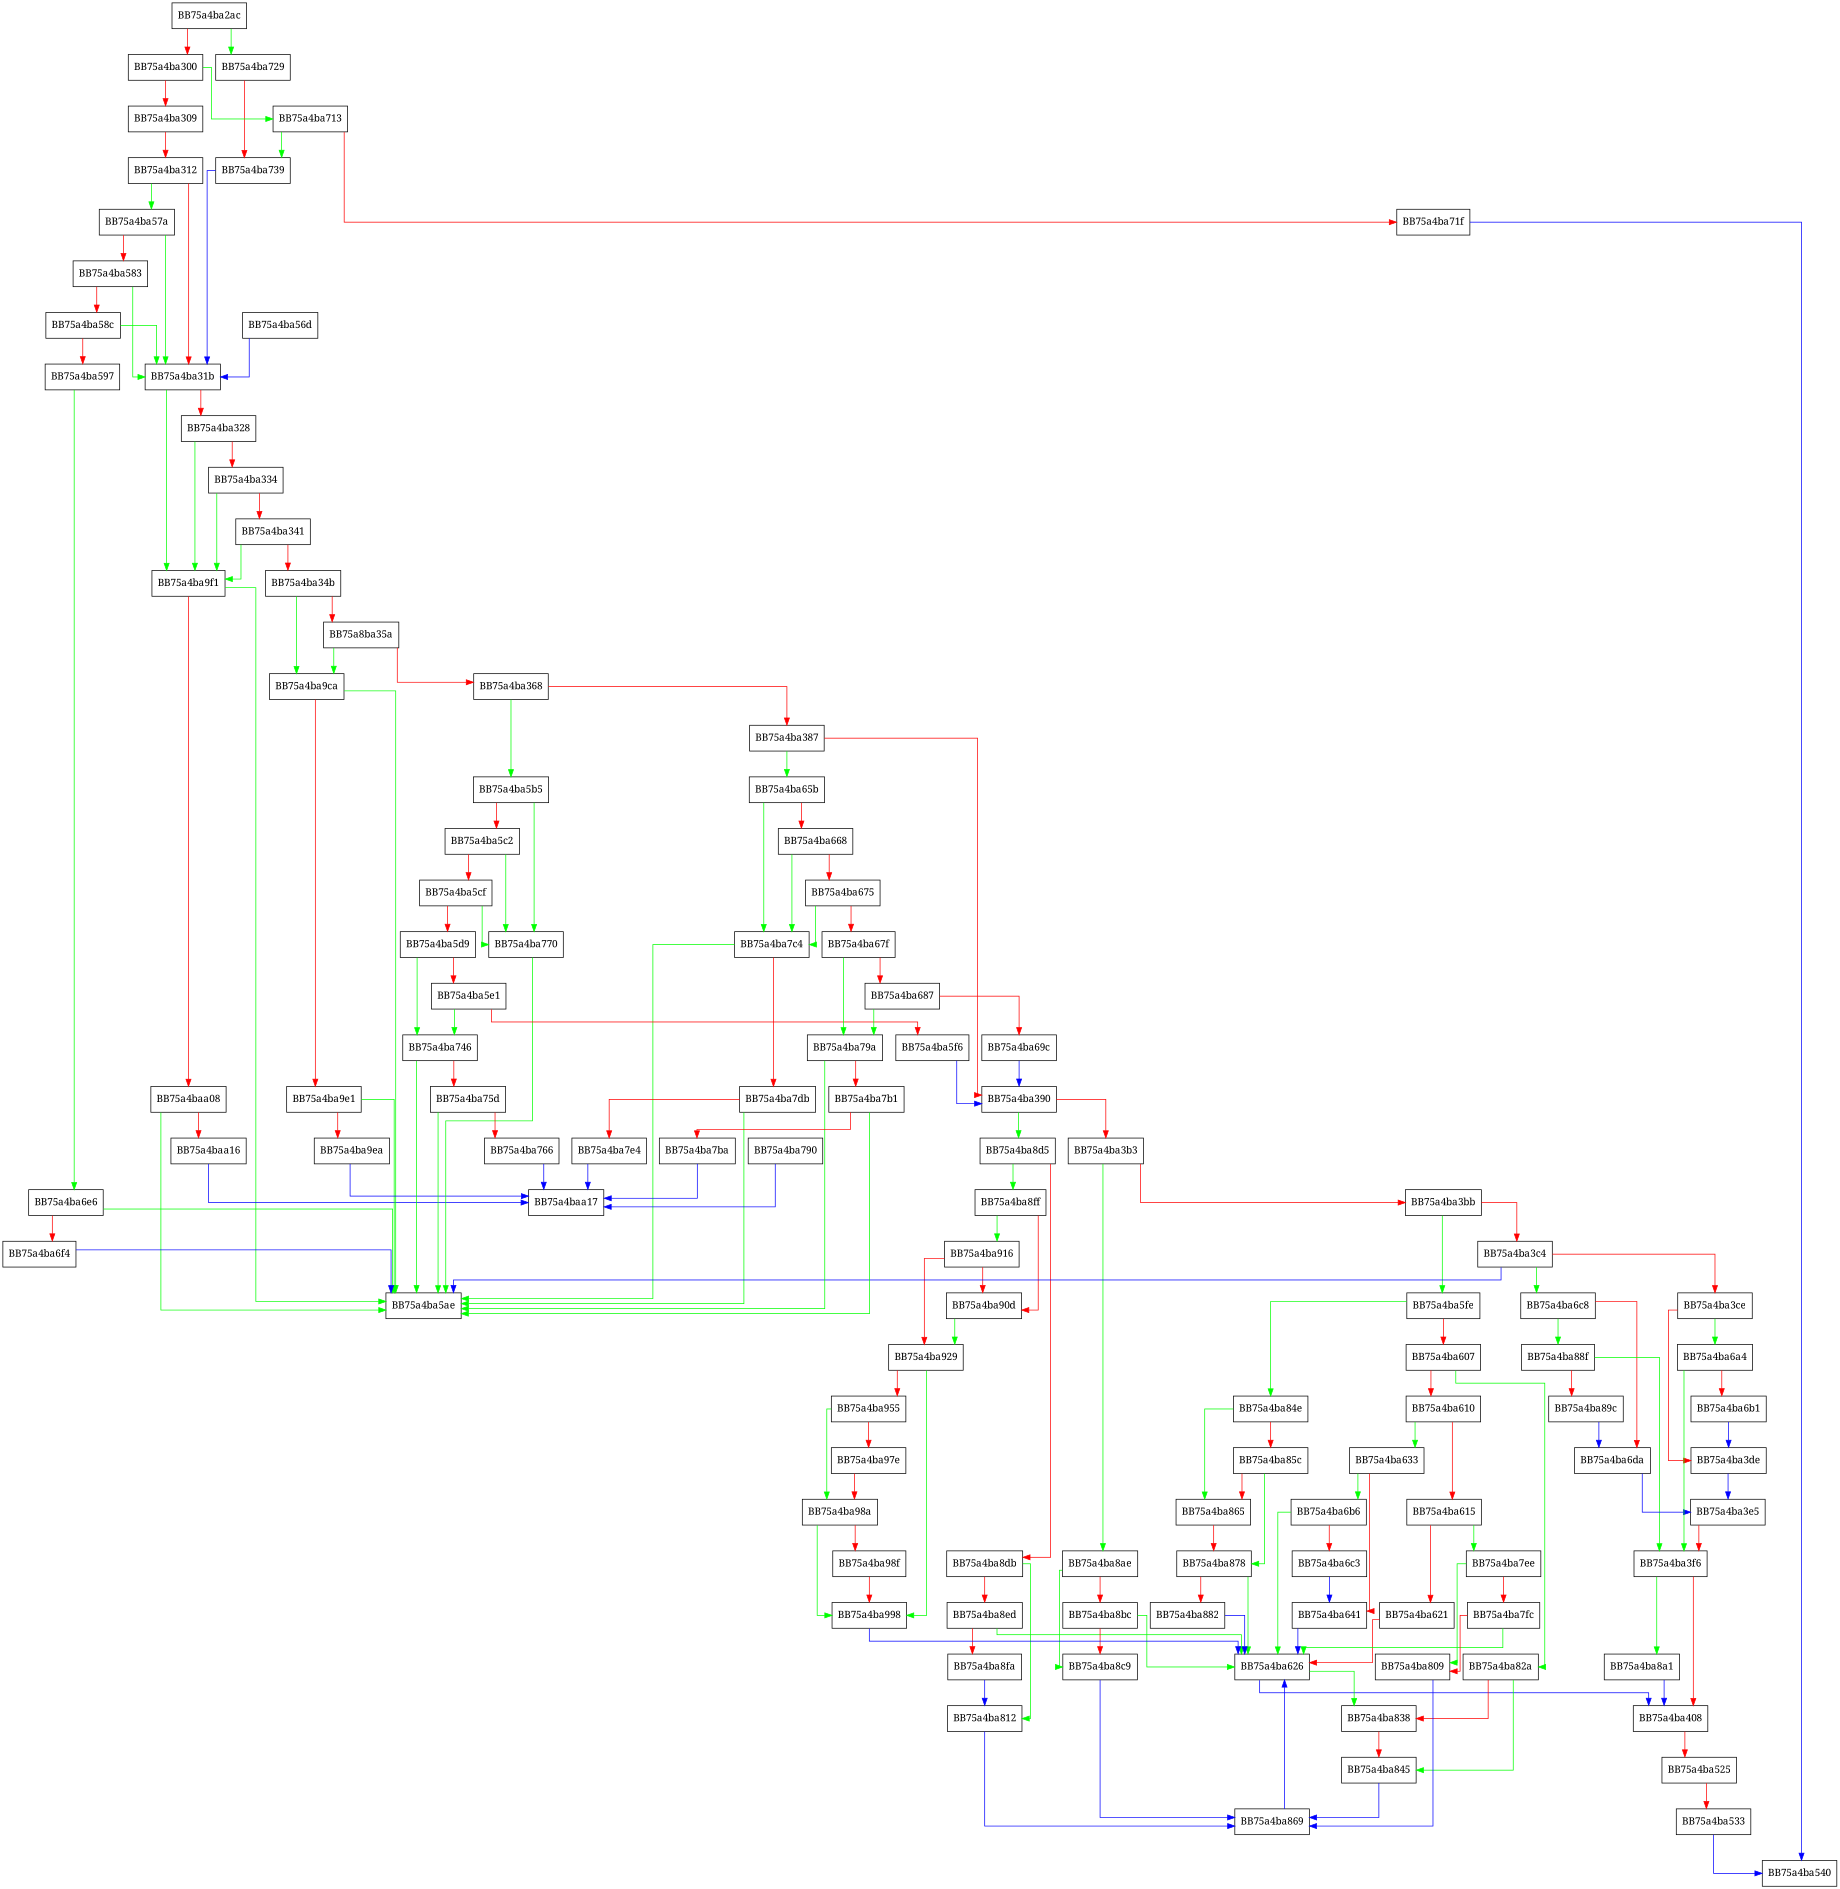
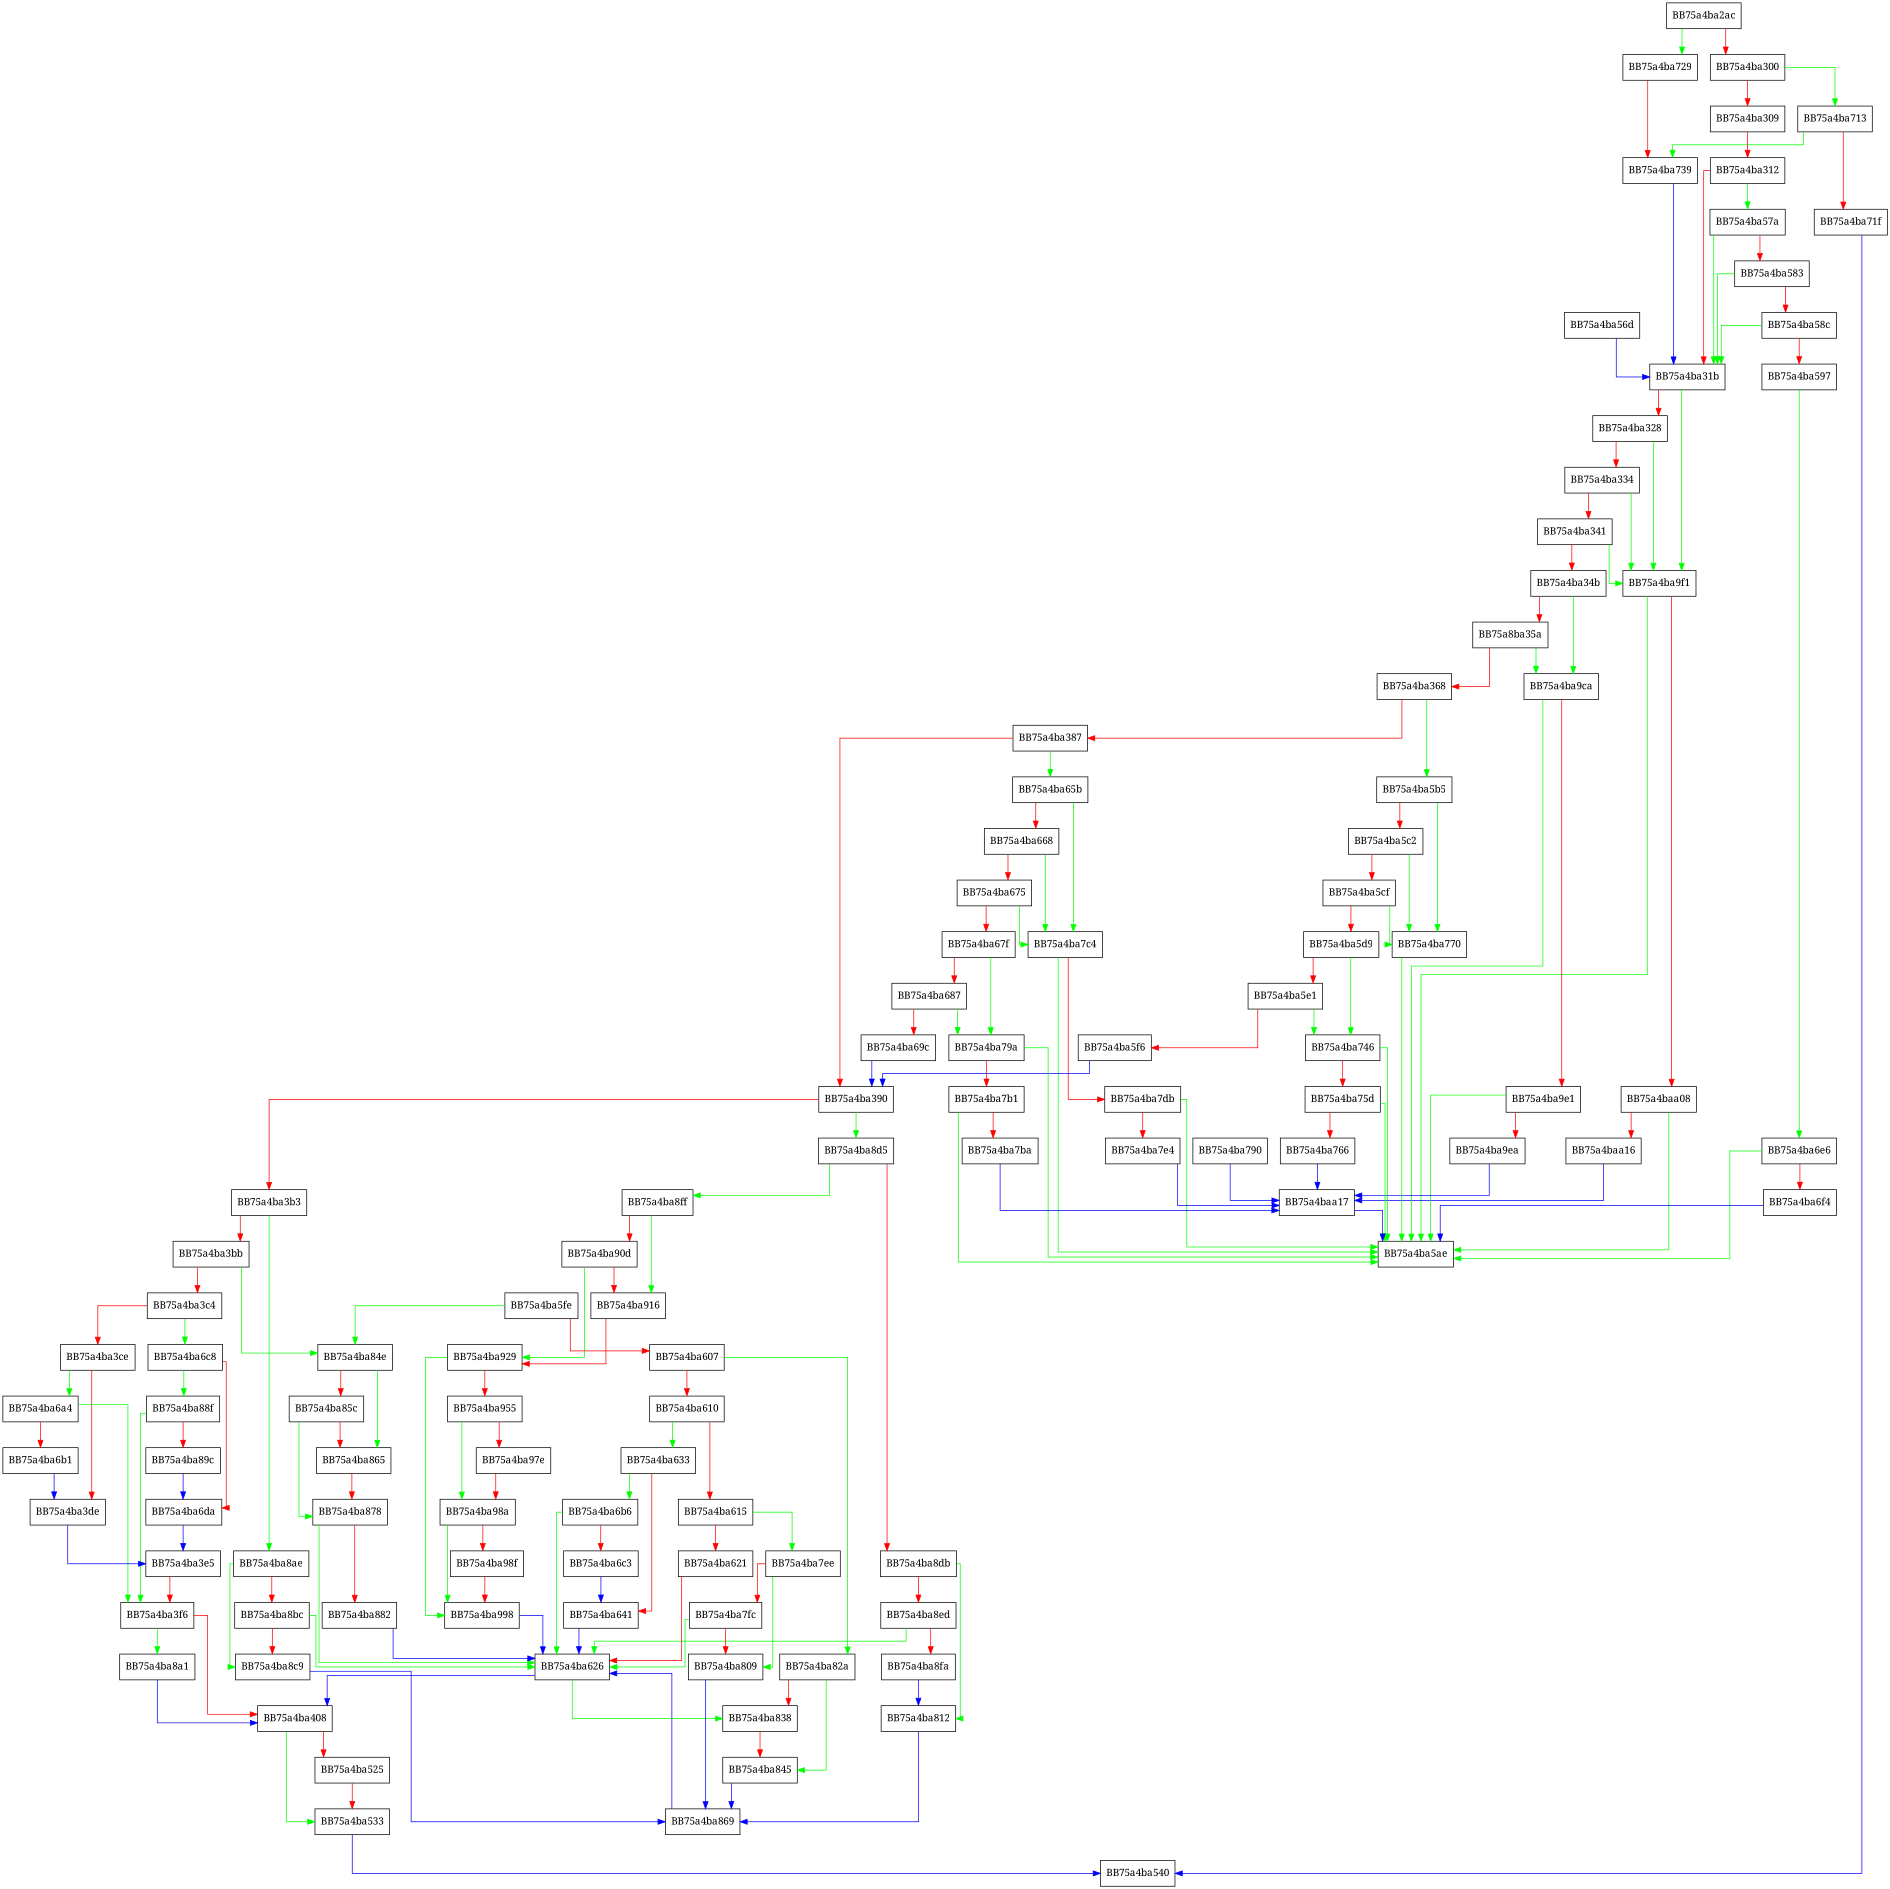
(1442, 1251) -> (241, 1345)
(983, 1275) -> (614, 1276)
(1007, 1280) -> (1380, 1210)
none -> (286, 1787)
